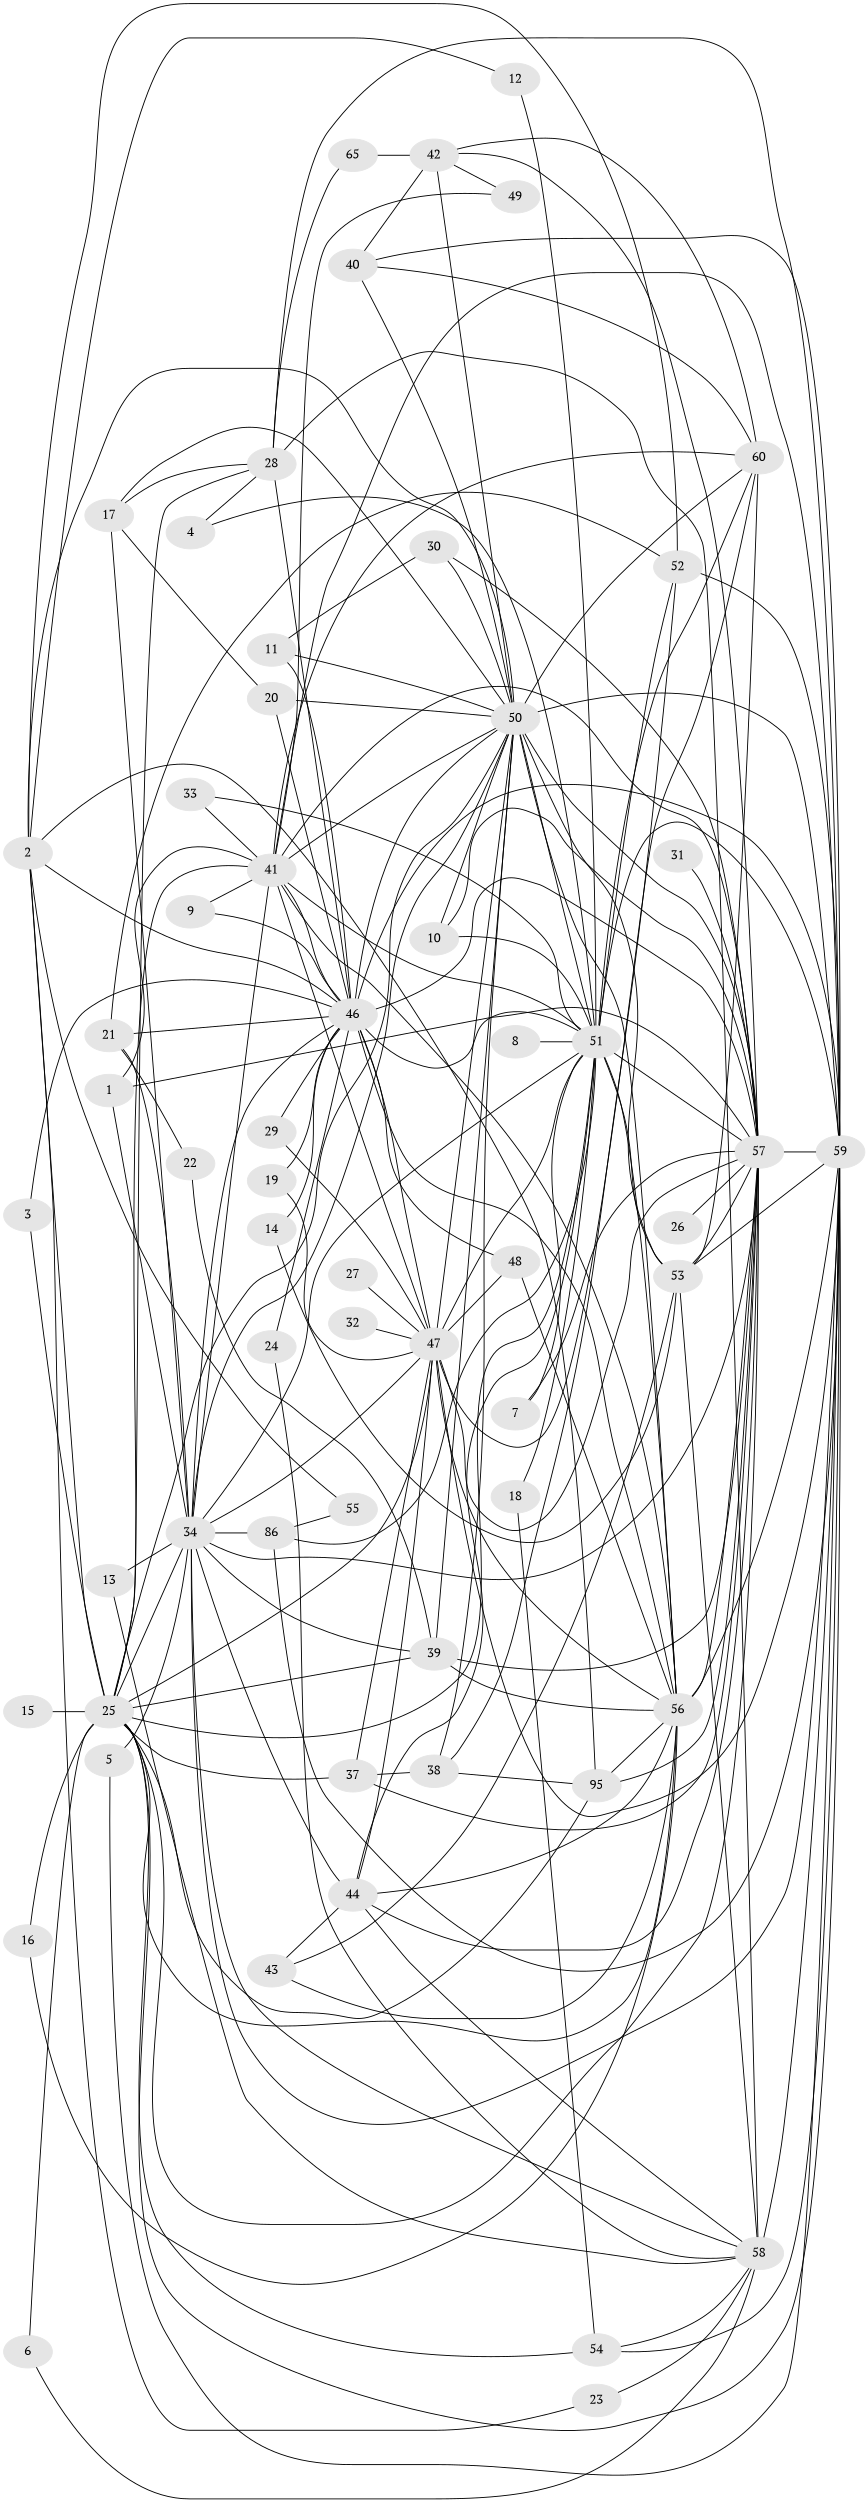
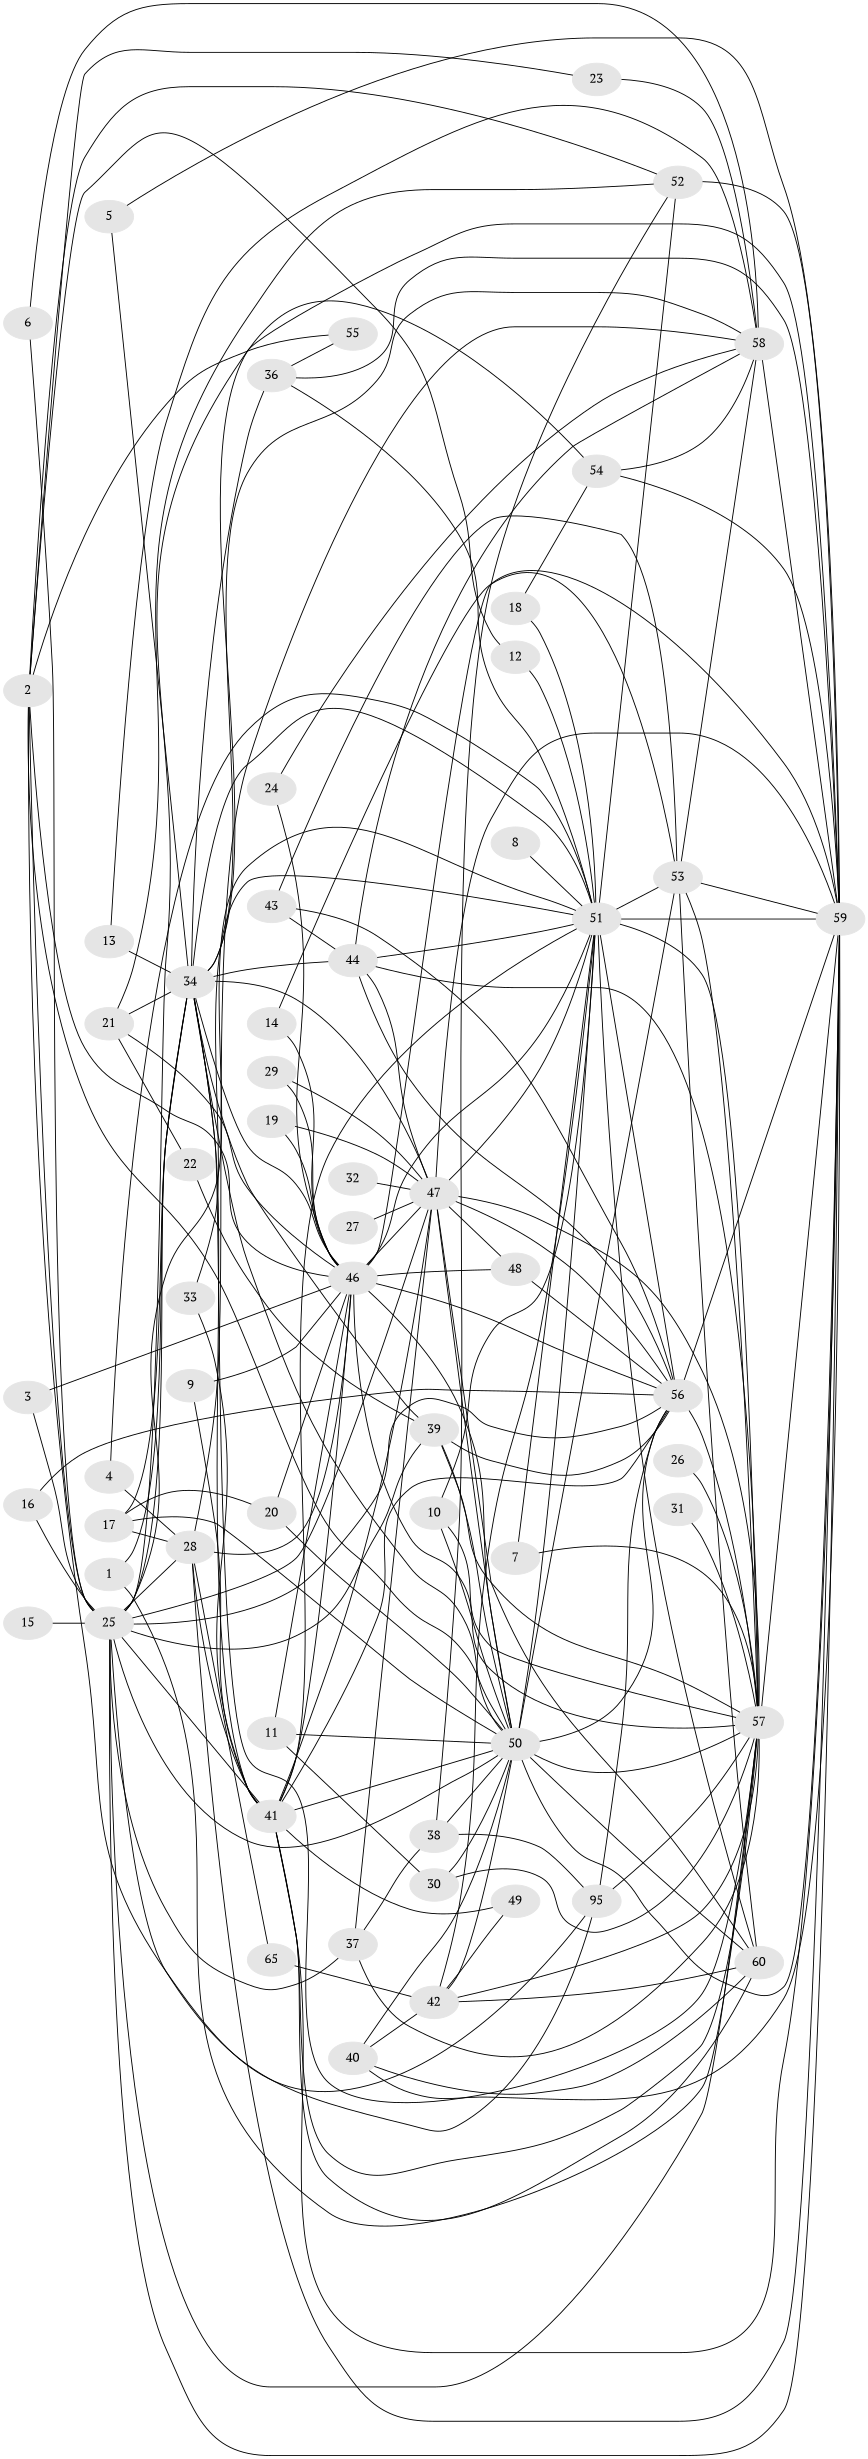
(135, 928) -> (209, 1669)
none -> (501, 1486)
(272, 1533) -> (272, 376)
